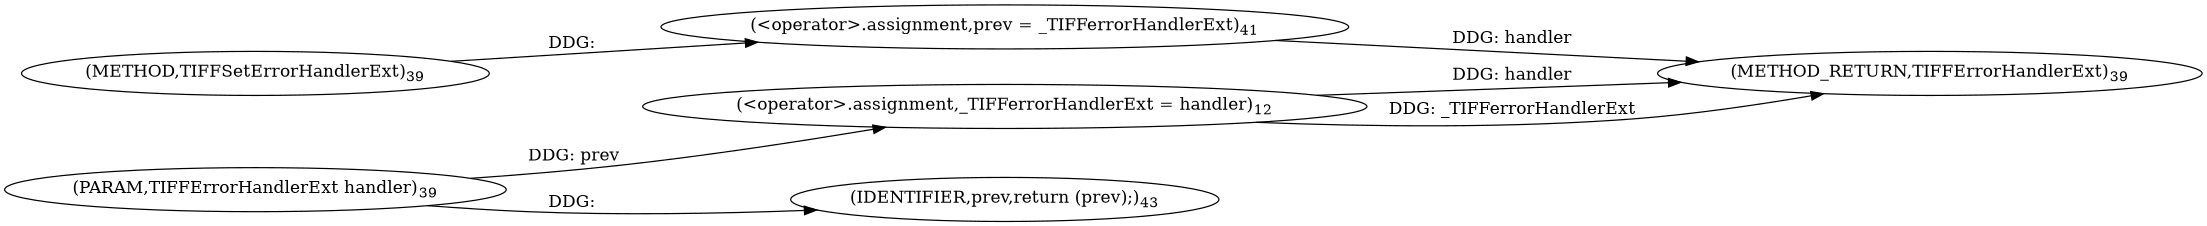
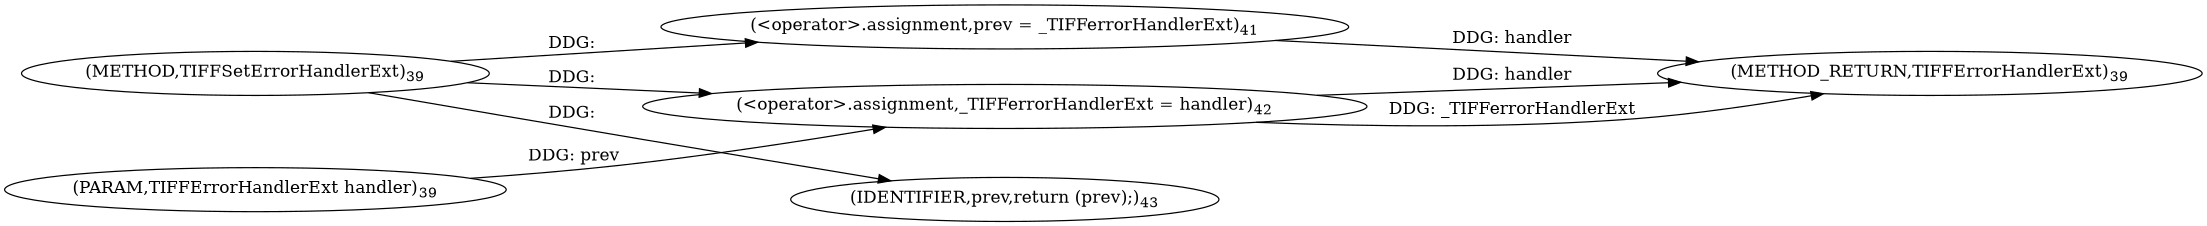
none -> (583, 88)
(1264, 105) -> (1264, 105)
(616, 214) -> (623, 136)
